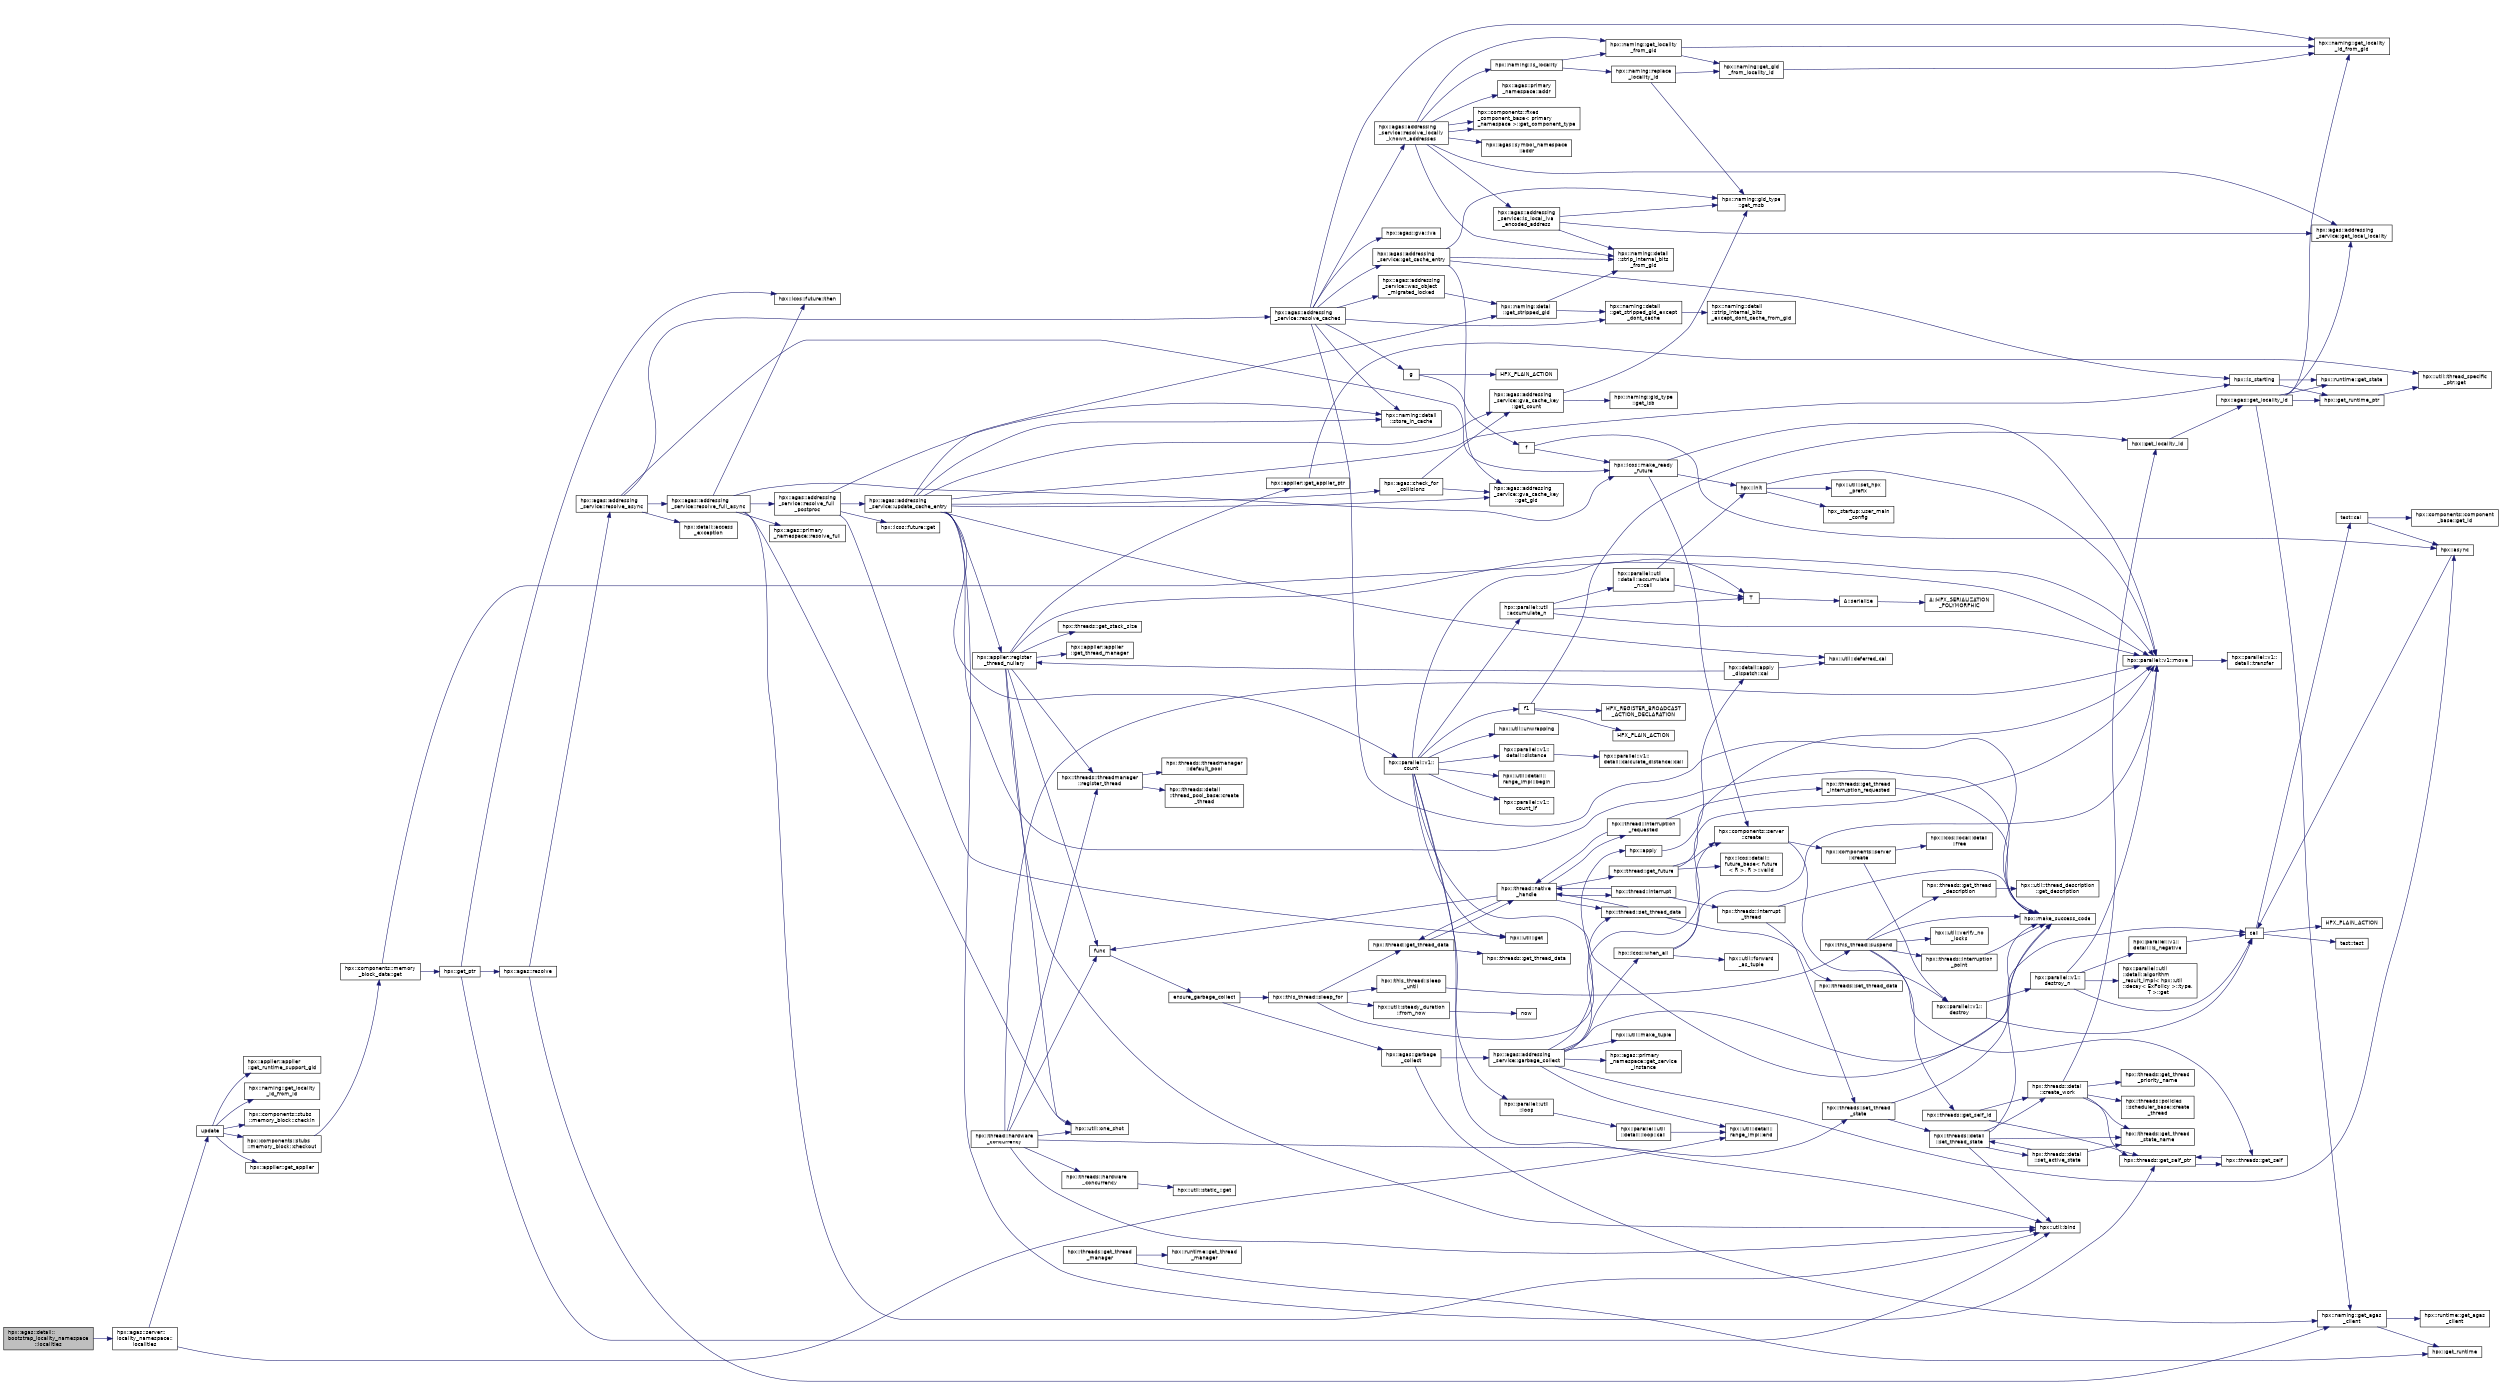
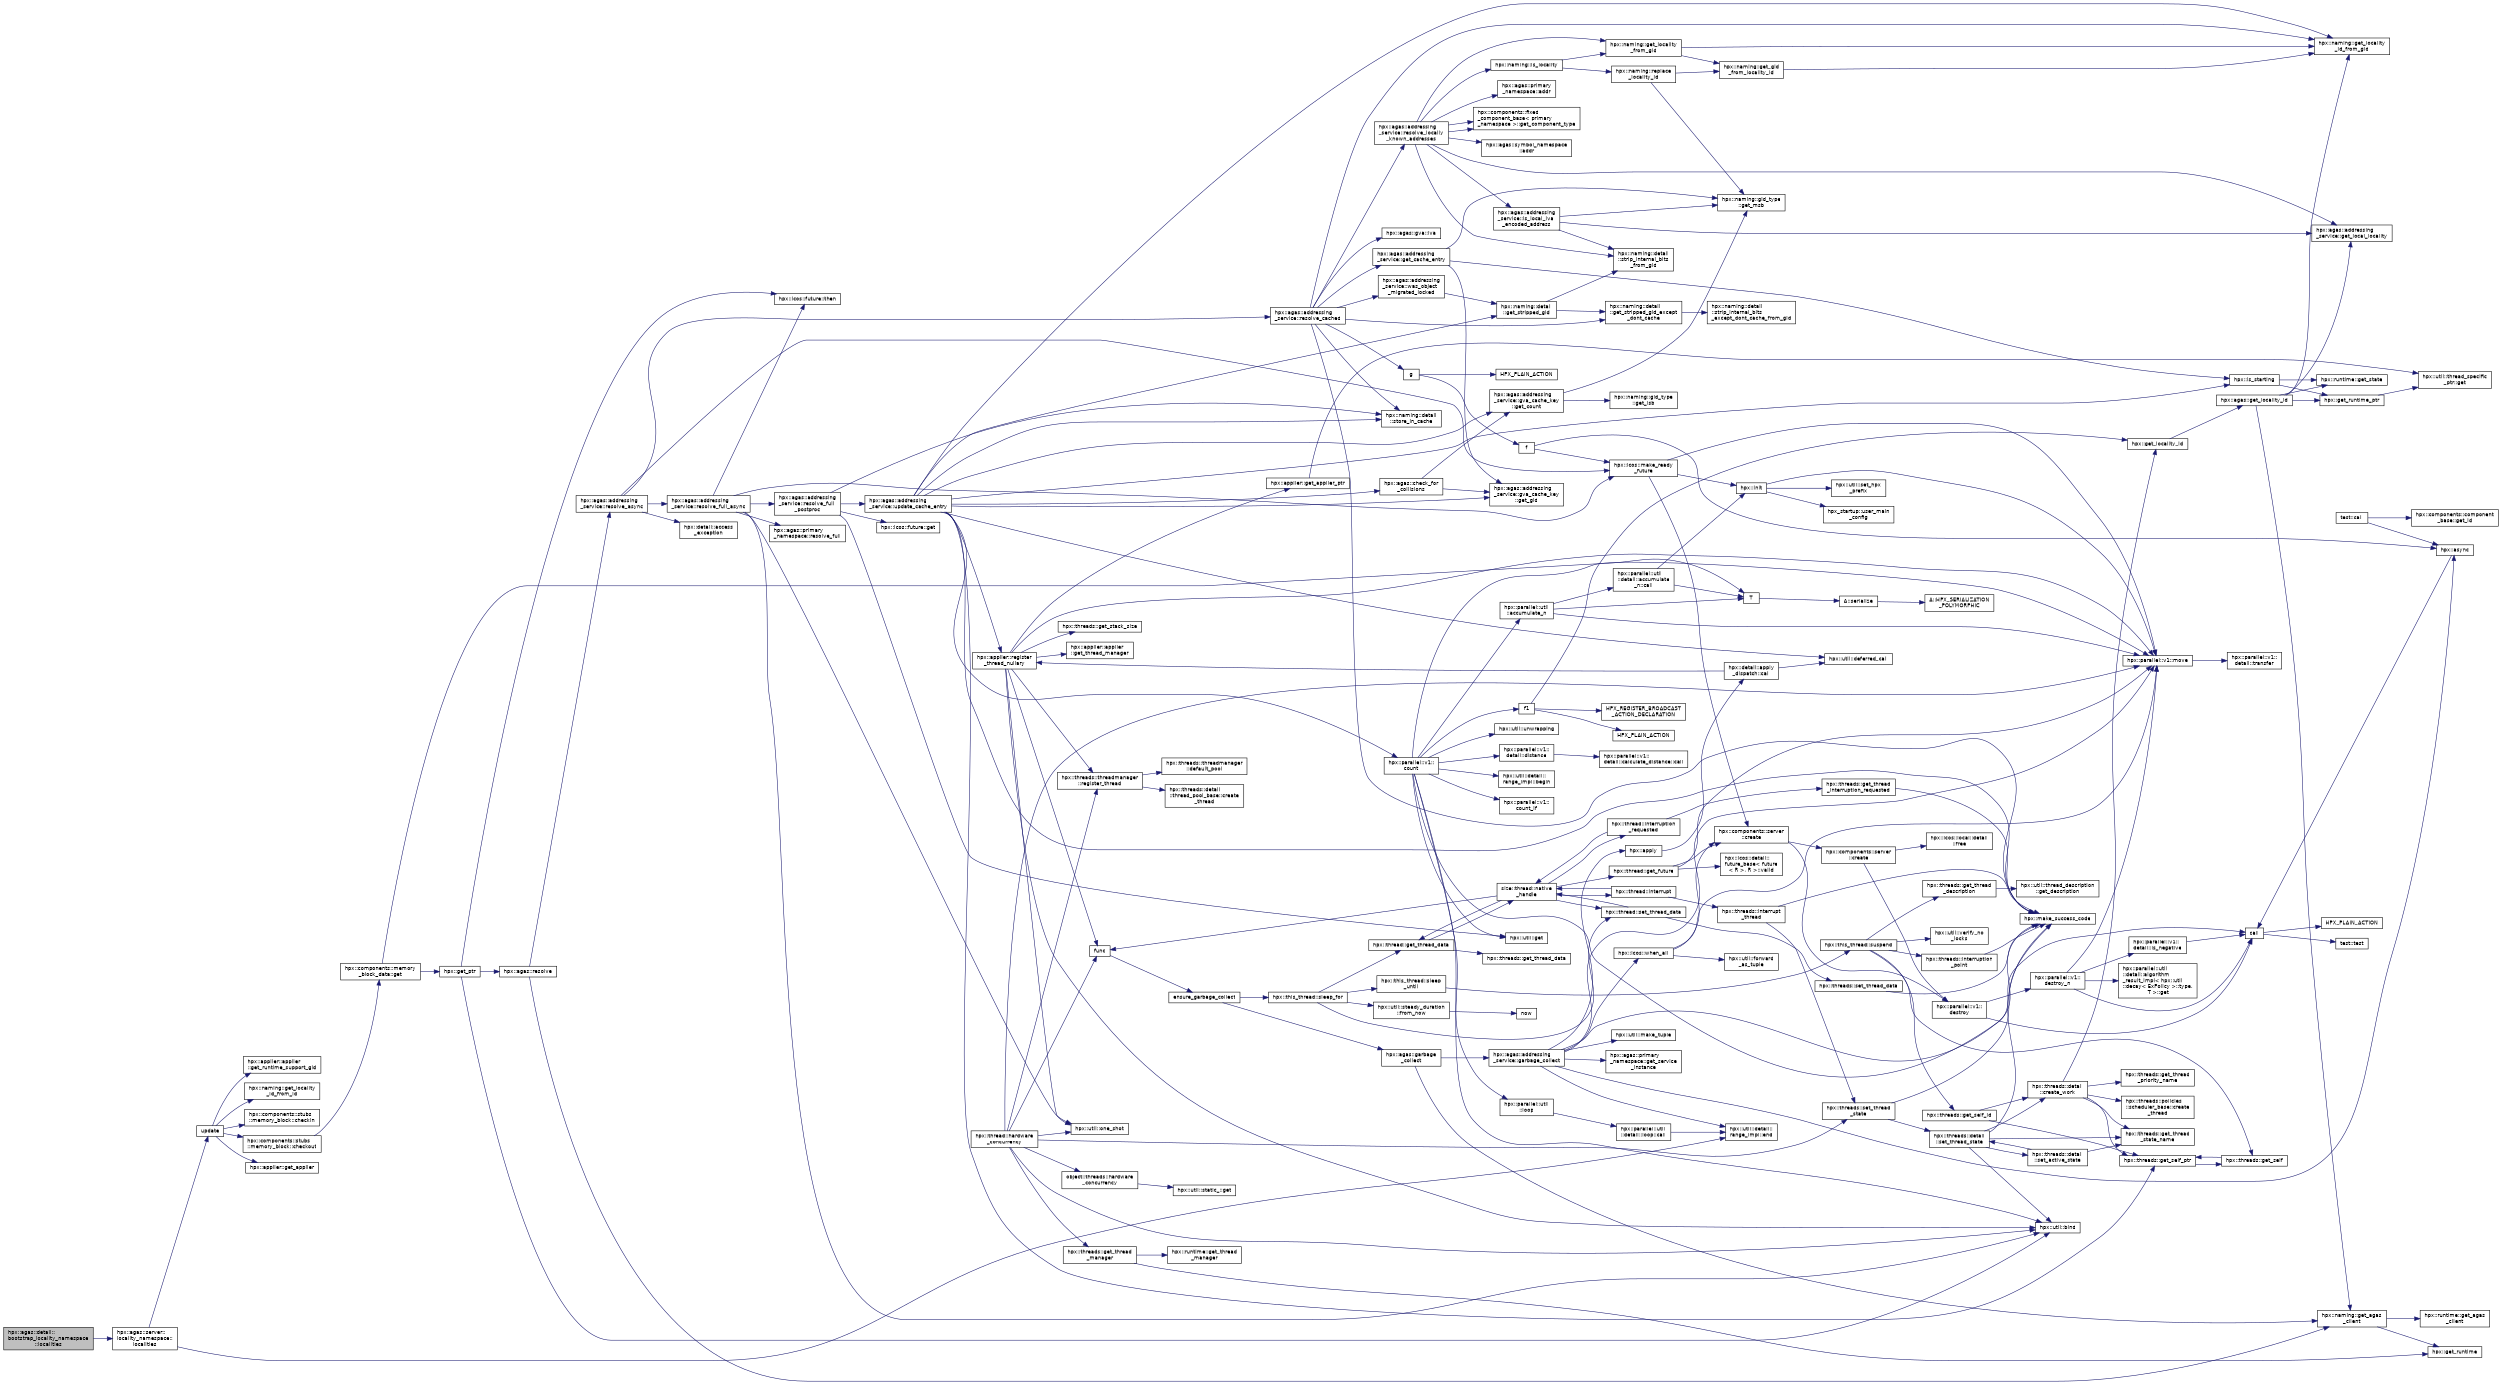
none -> (1529, 4)
(1529, 258) -> none
(2305, 718) -> none
(1527, 892) -> (1527, 892)
(1941, 920) -> (1975, 986)
(1100, 1180) -> (1100, 1180)
none -> (1042, 1199)
